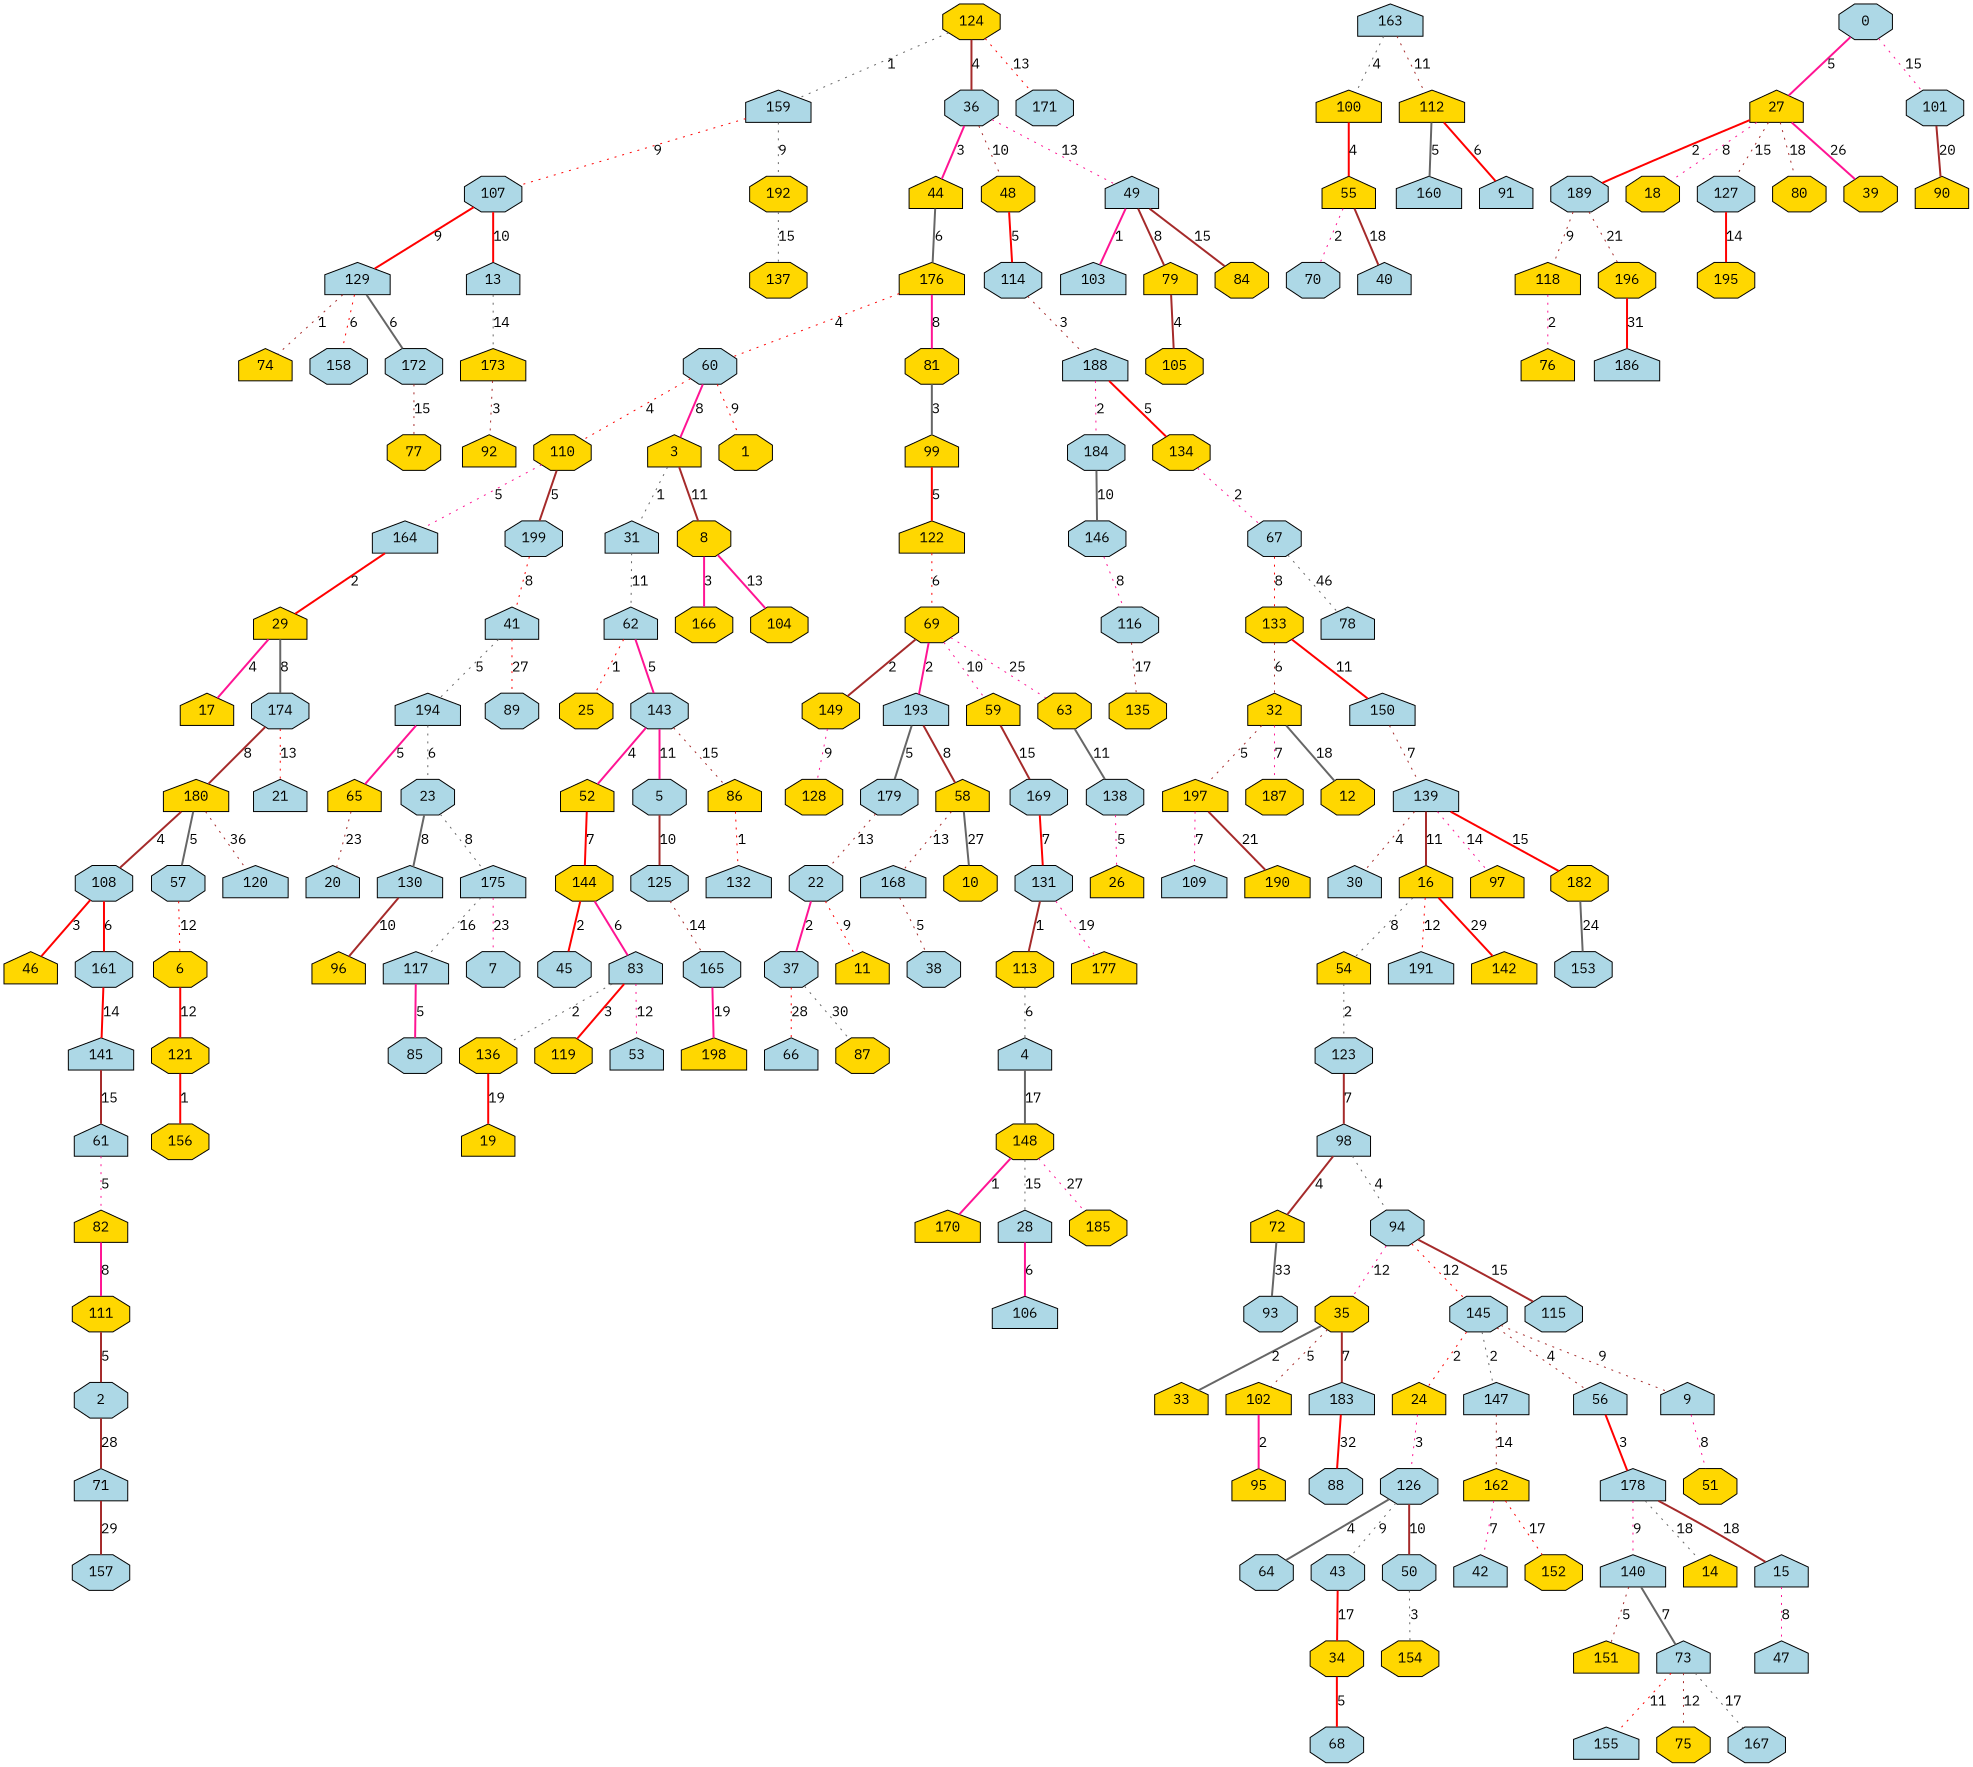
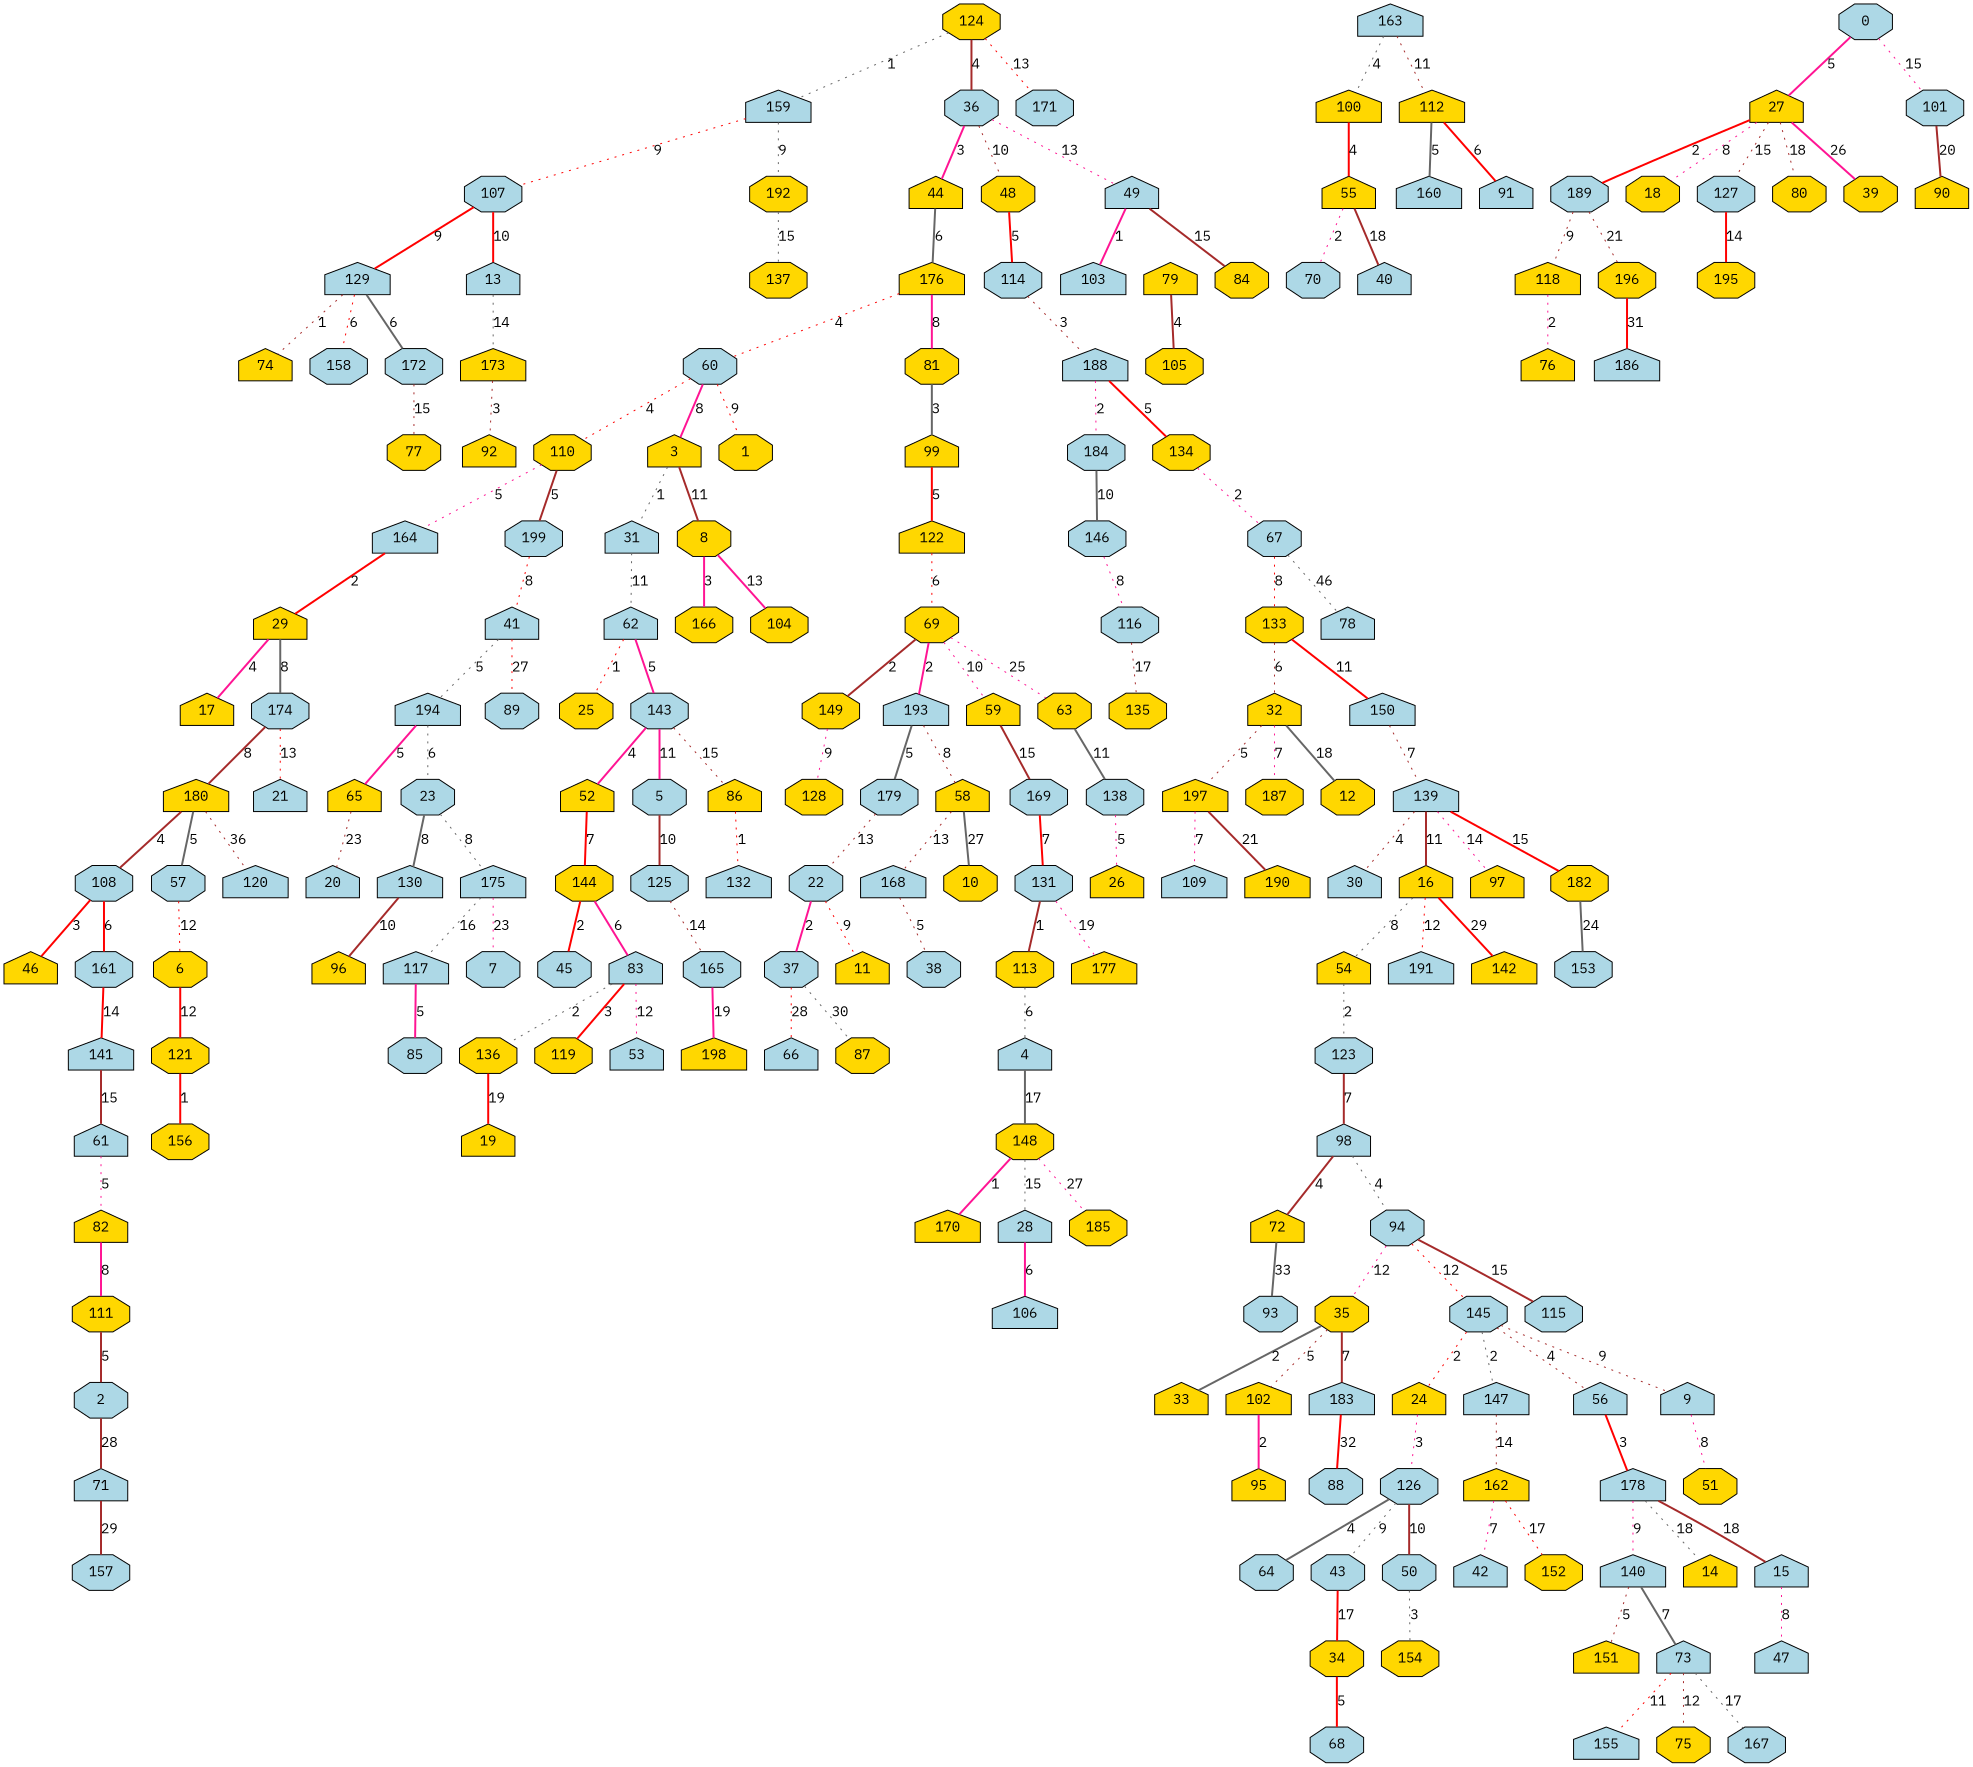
(1151, 237) -> none
(939, 754) -> (939, 754)
